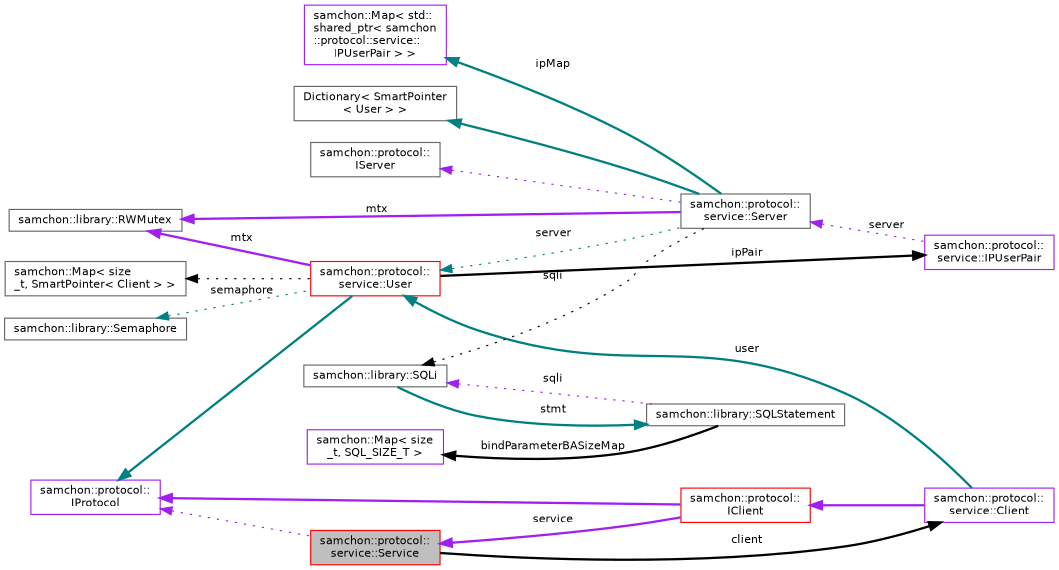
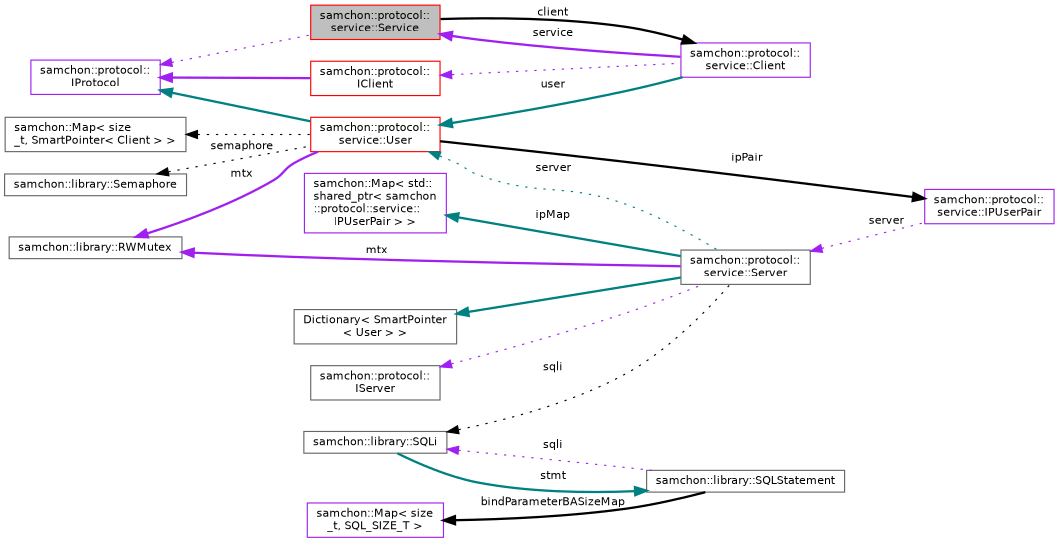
(239, 303) -> (239, 159)
(873, 505) -> (566, 69)
(567, 533) -> (566, 49)
